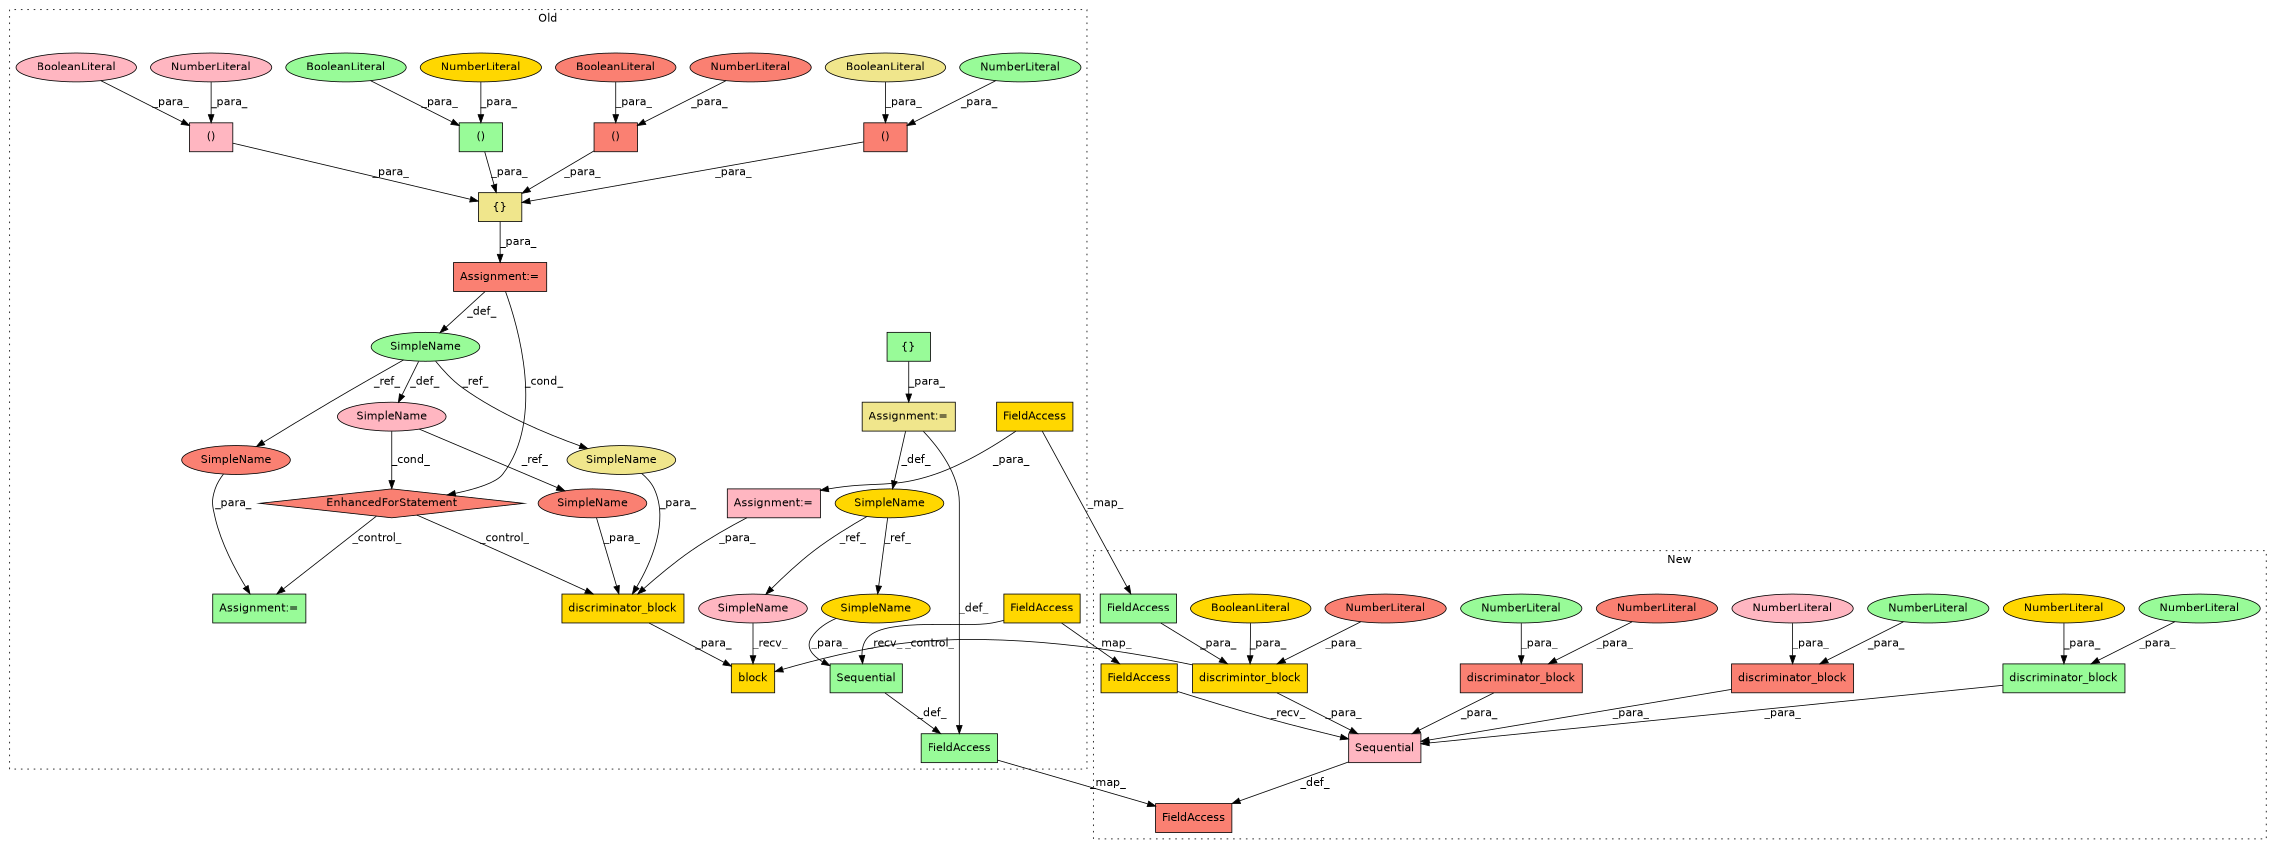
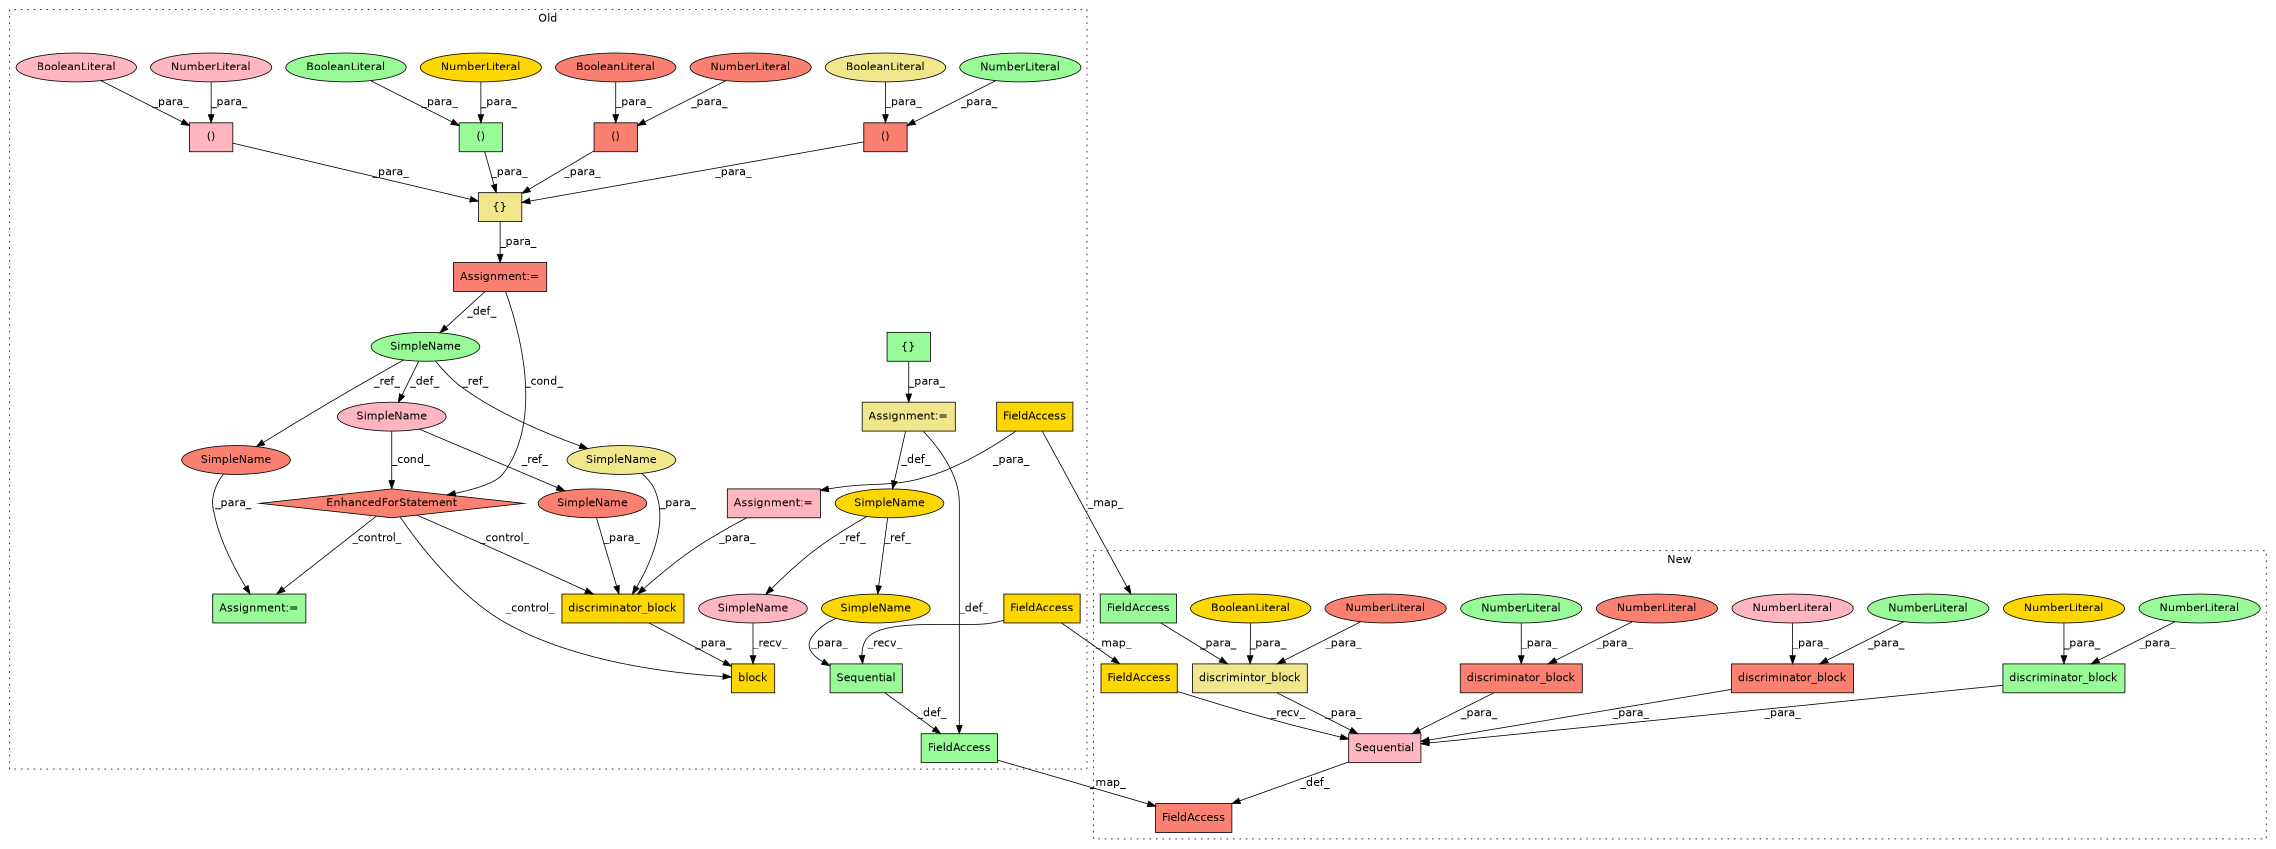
(987, 640) -> (539, 639)
(1250, 678) -> (1250, 678)
